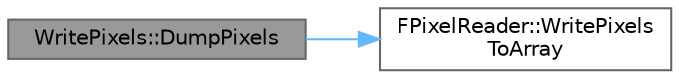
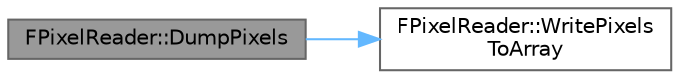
(157, 39) -> (157, 39)
